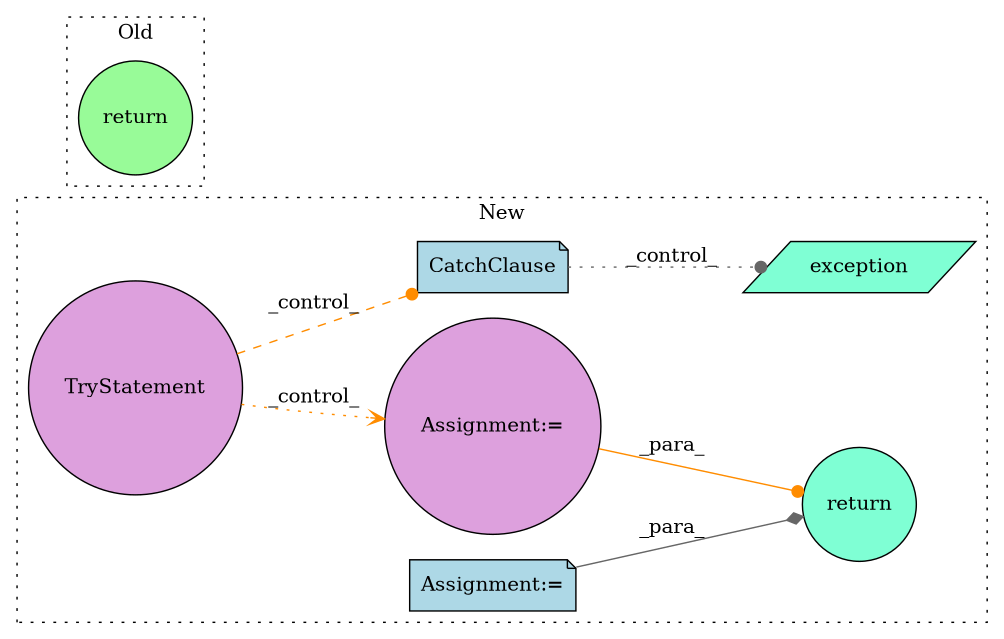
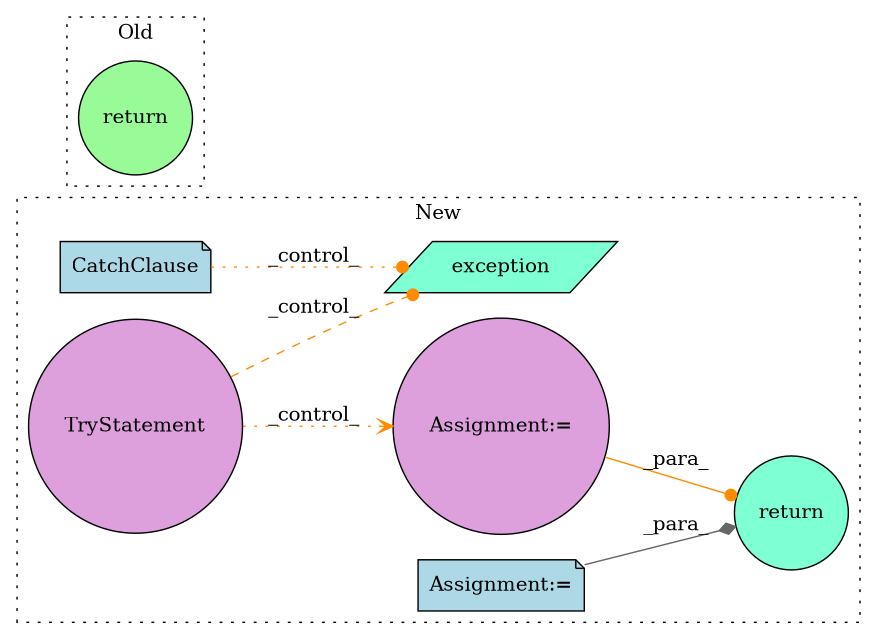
(662, 267) -> (304, 267)
(322, 325) -> (318, 335)
